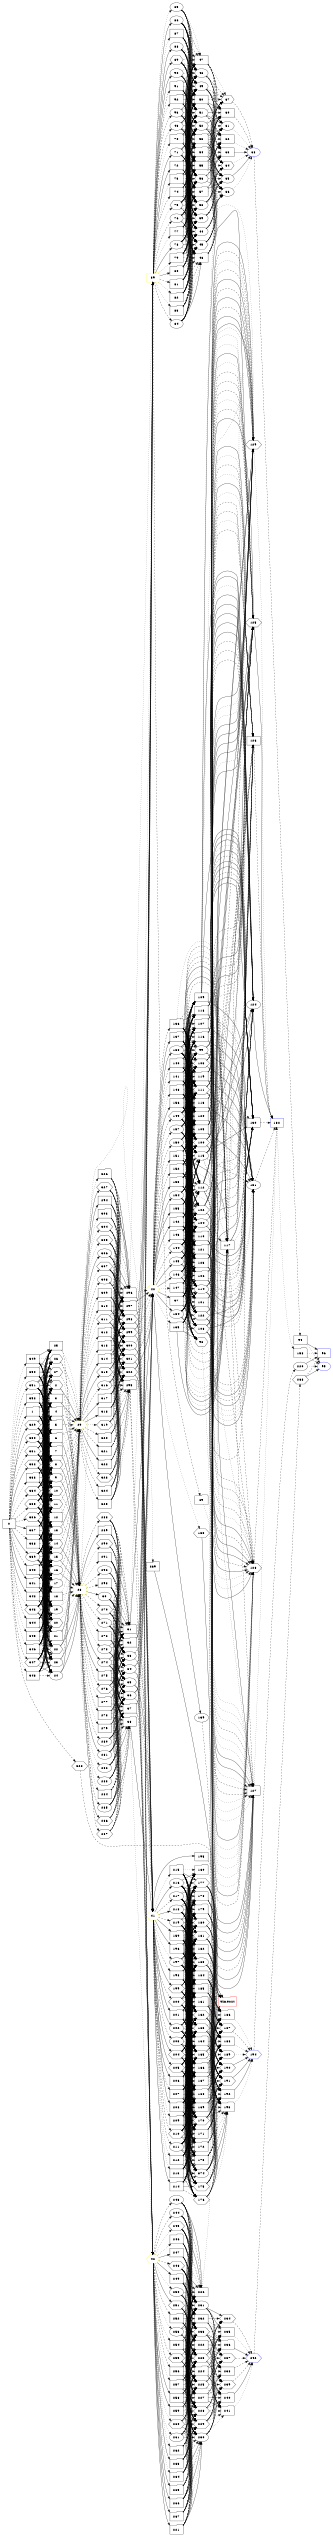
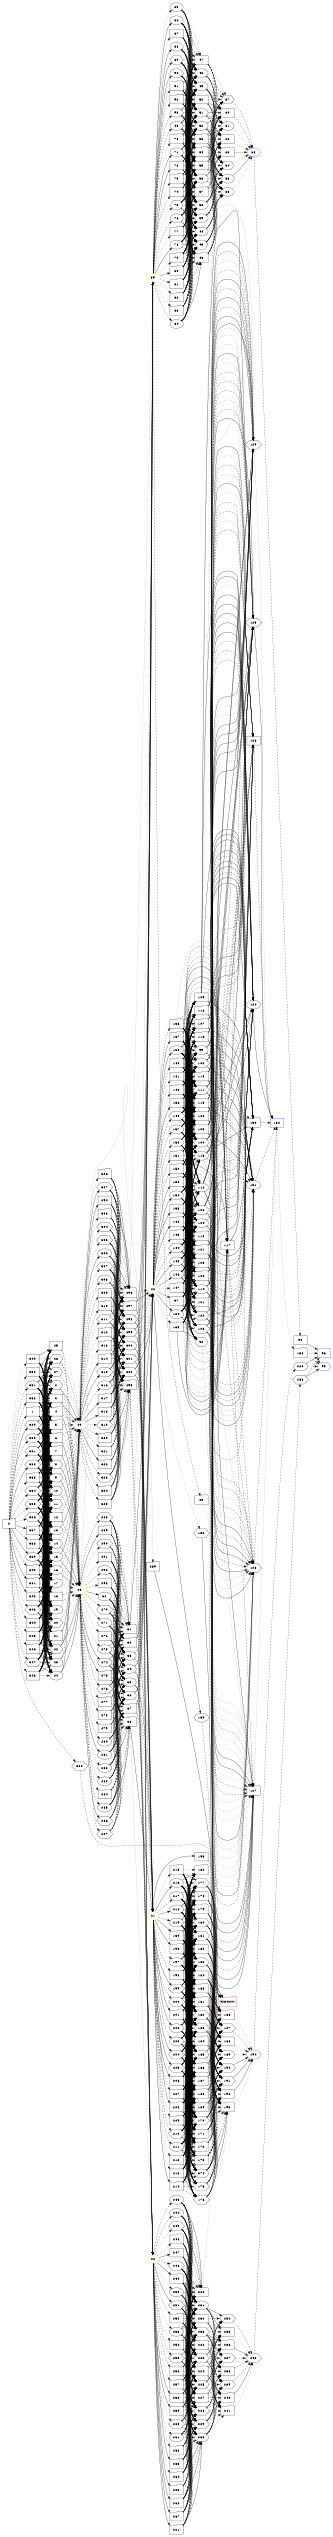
(214, 1215) -> (208, 990)
(187, 2034) -> none
